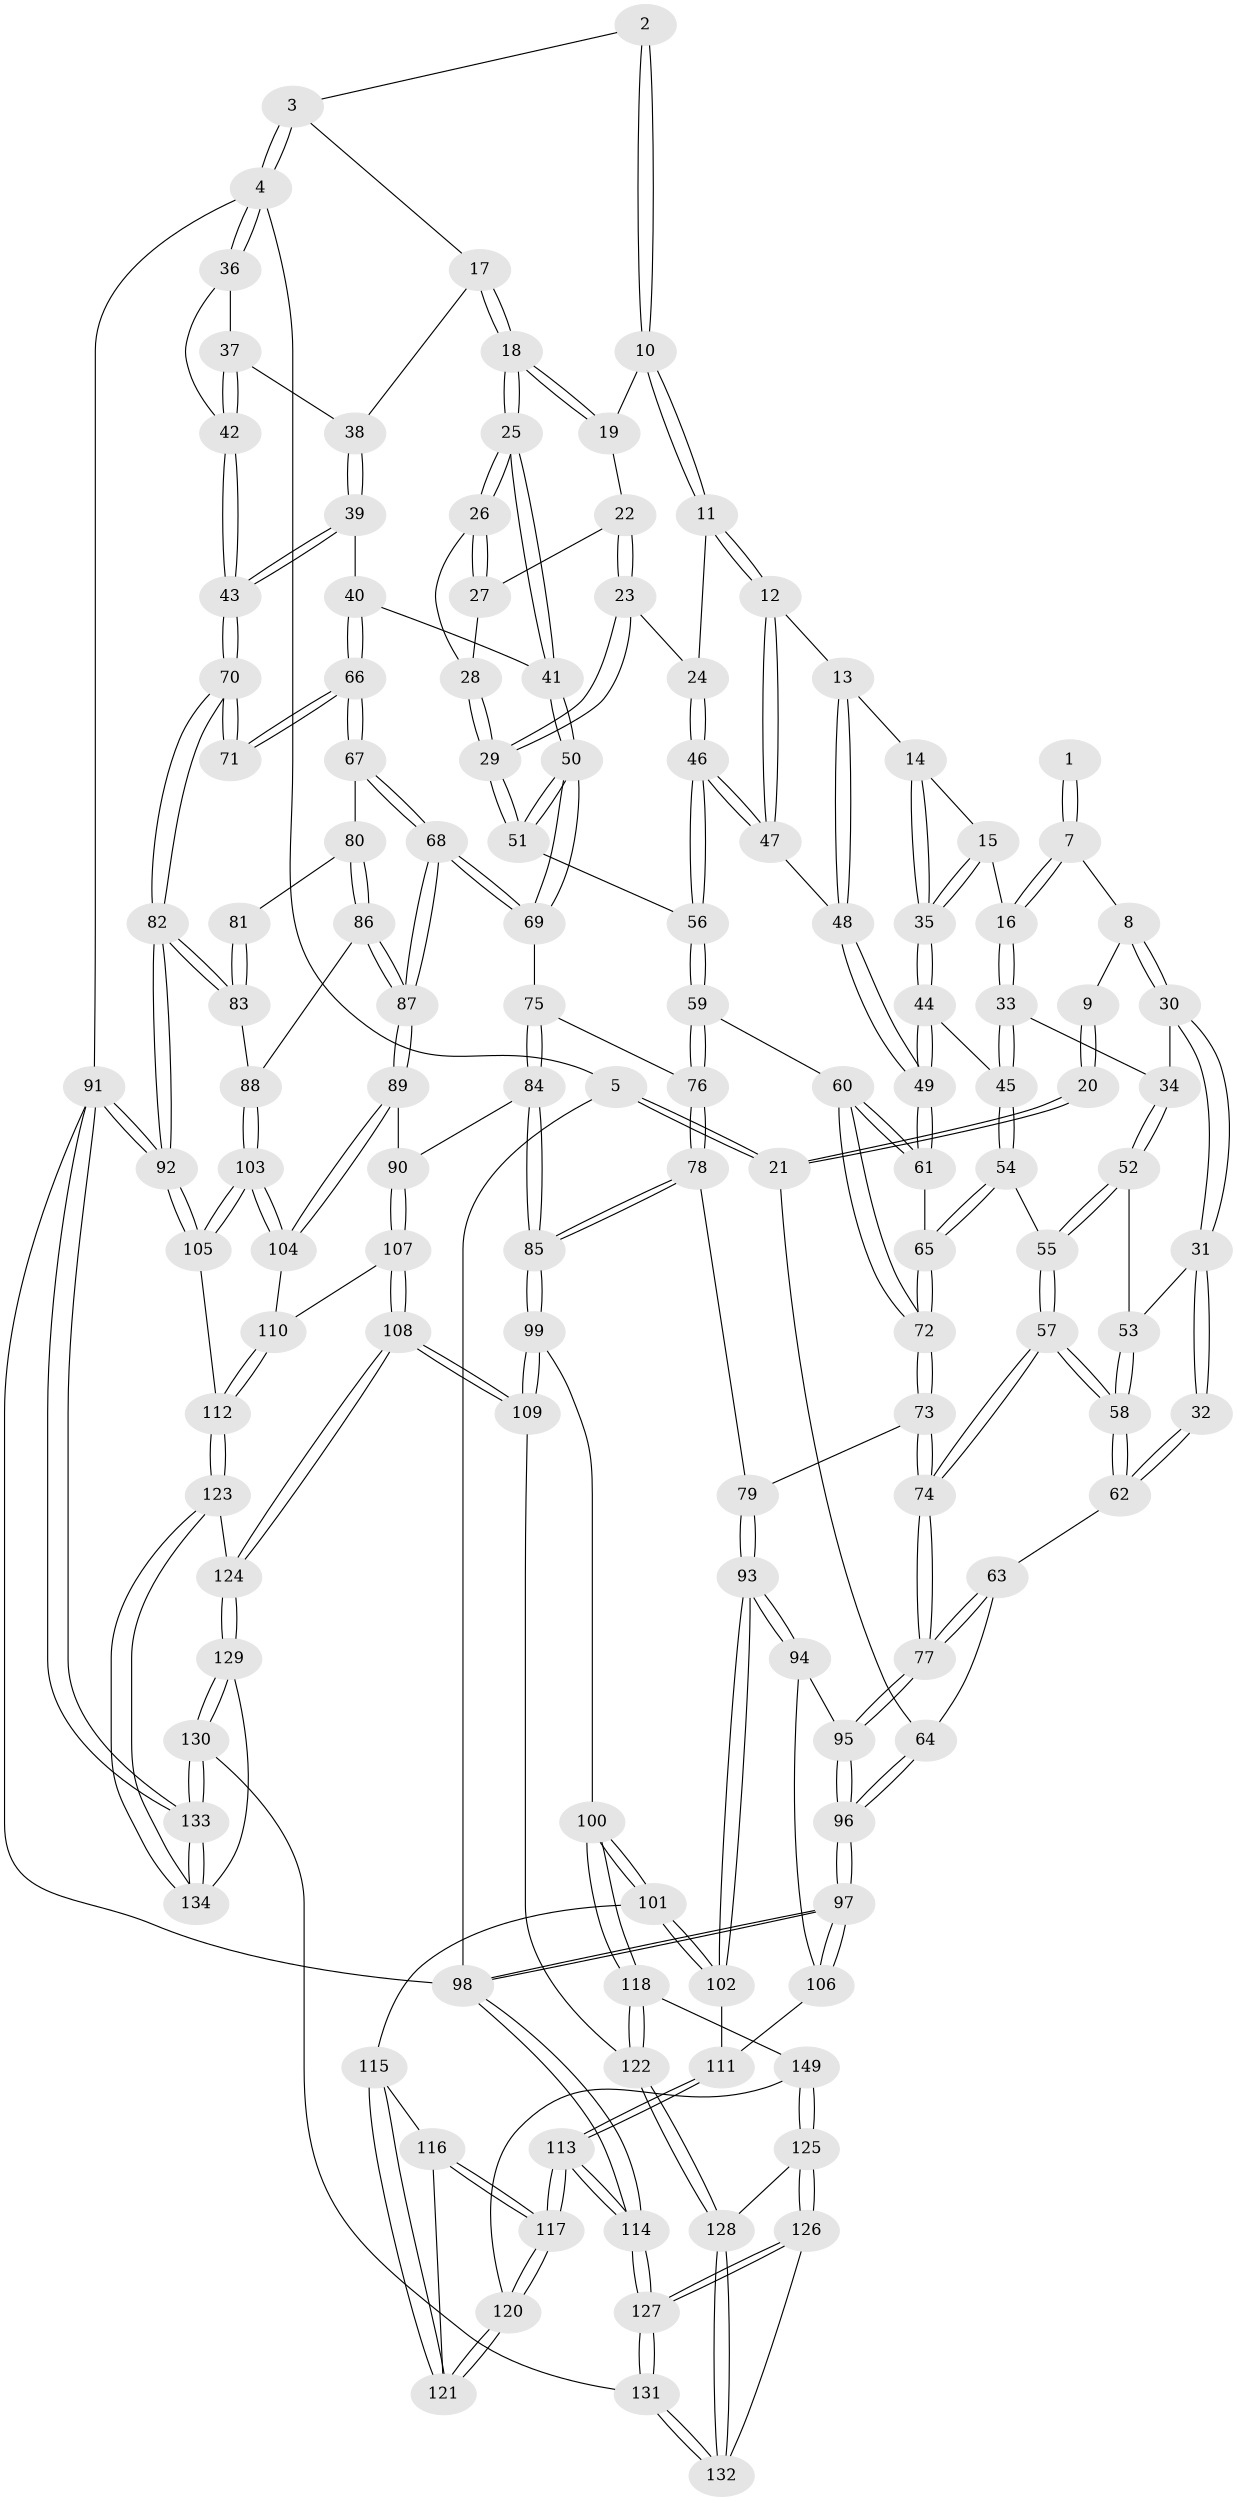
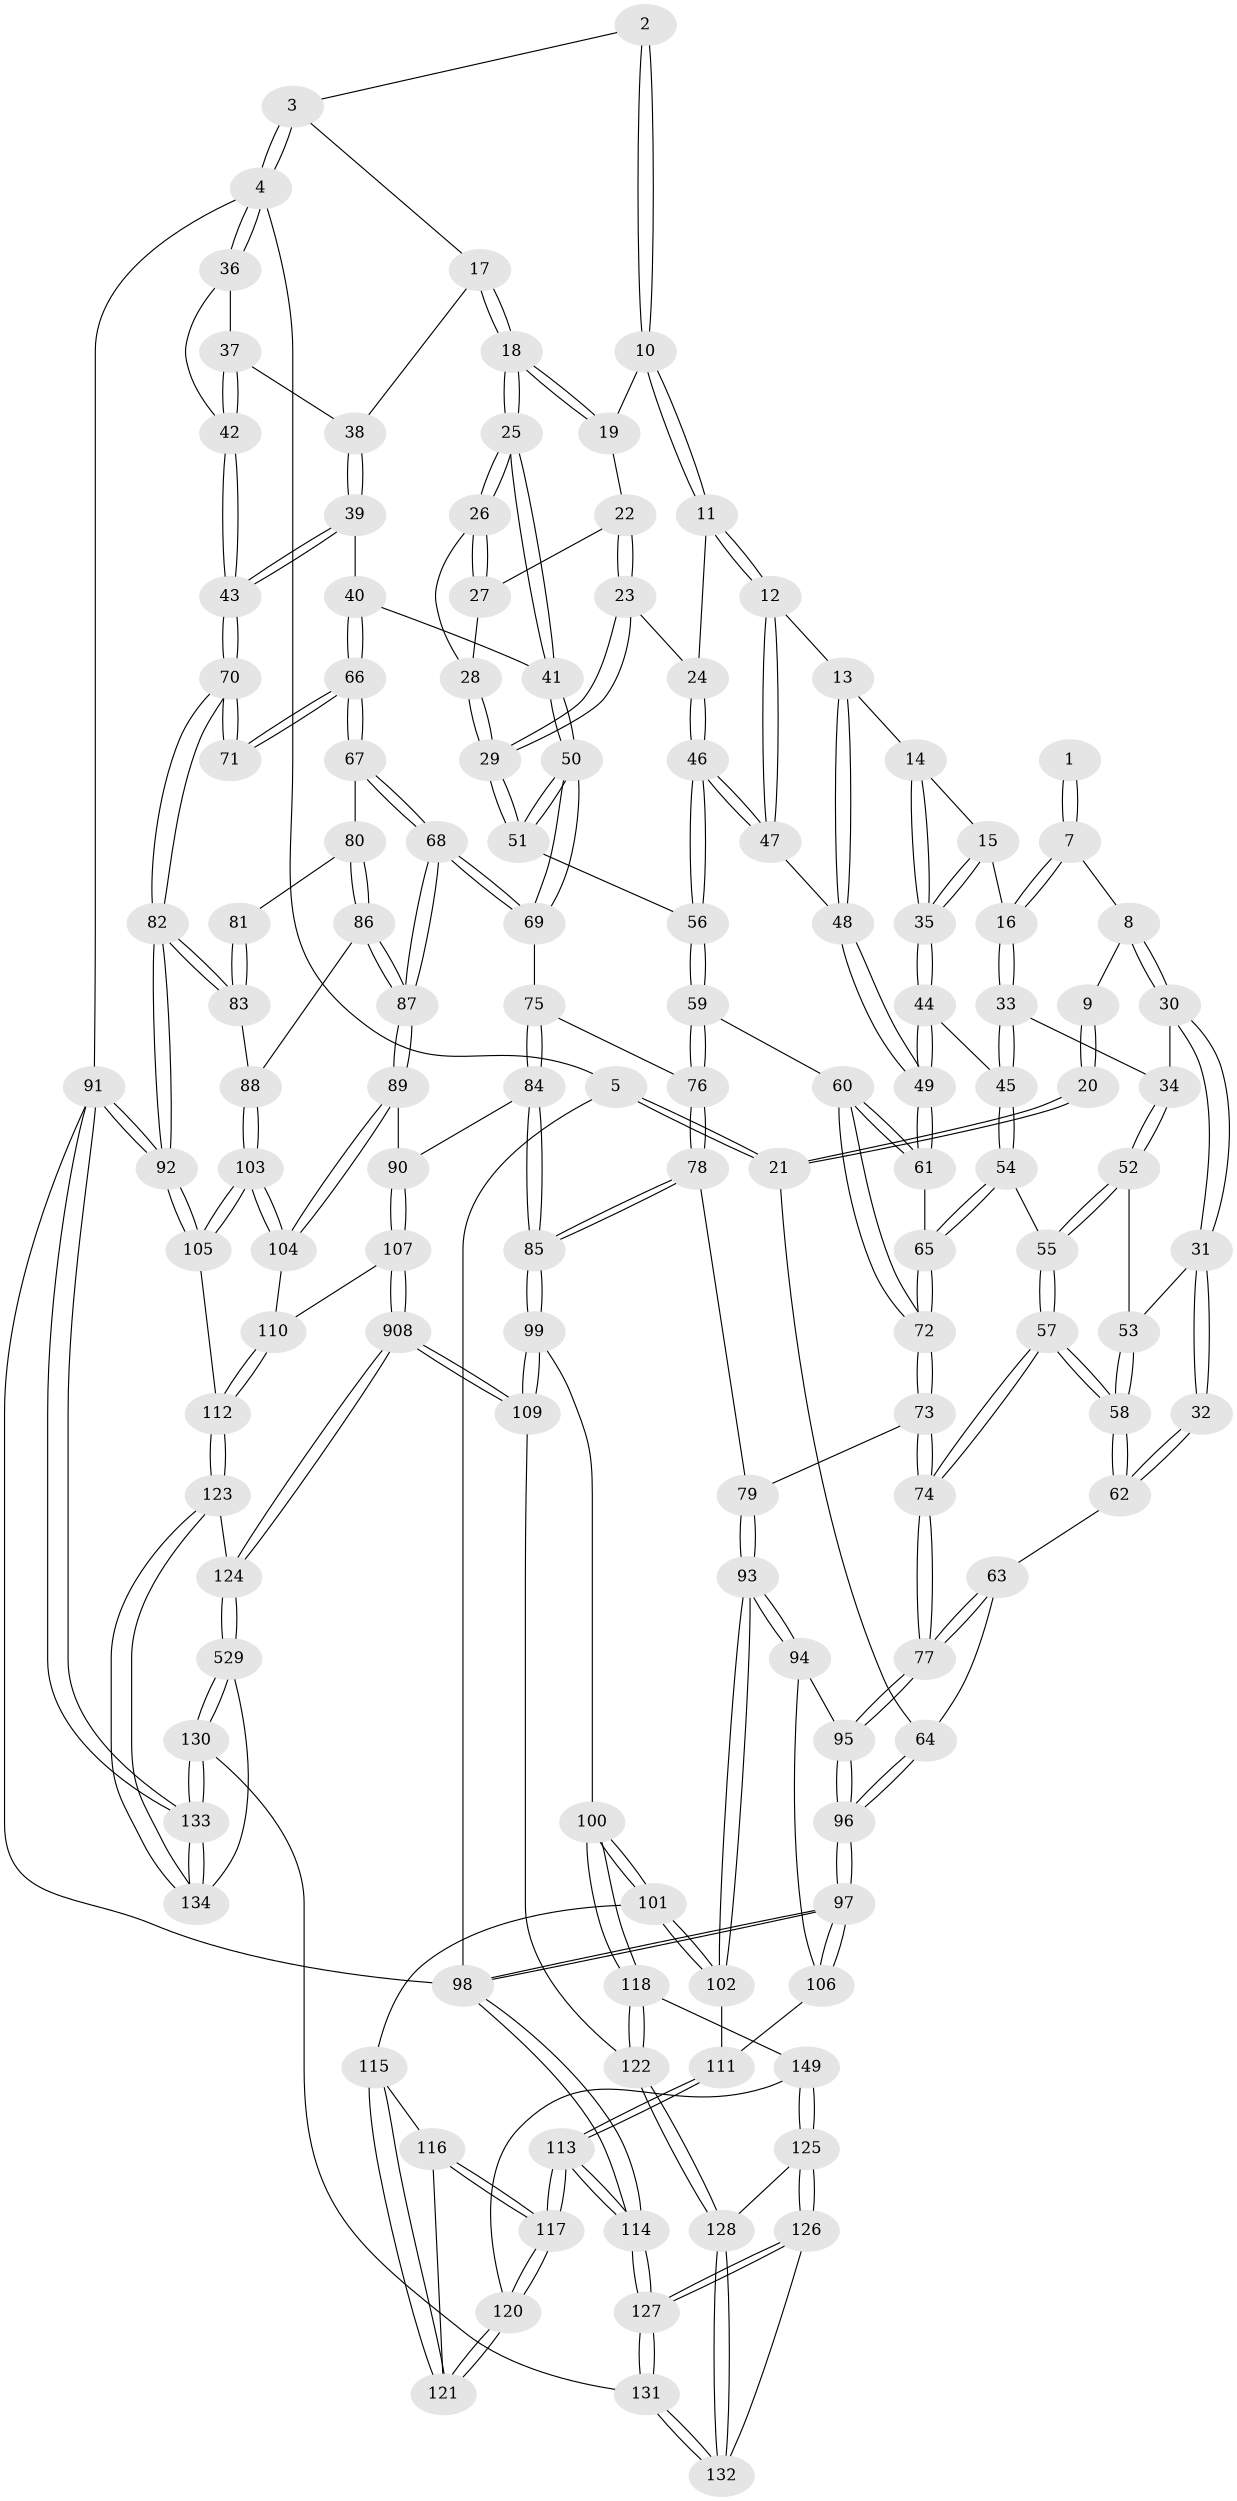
(398, 1332) -> (398, 1332)
(229, 1659) -> (229, 1659)
